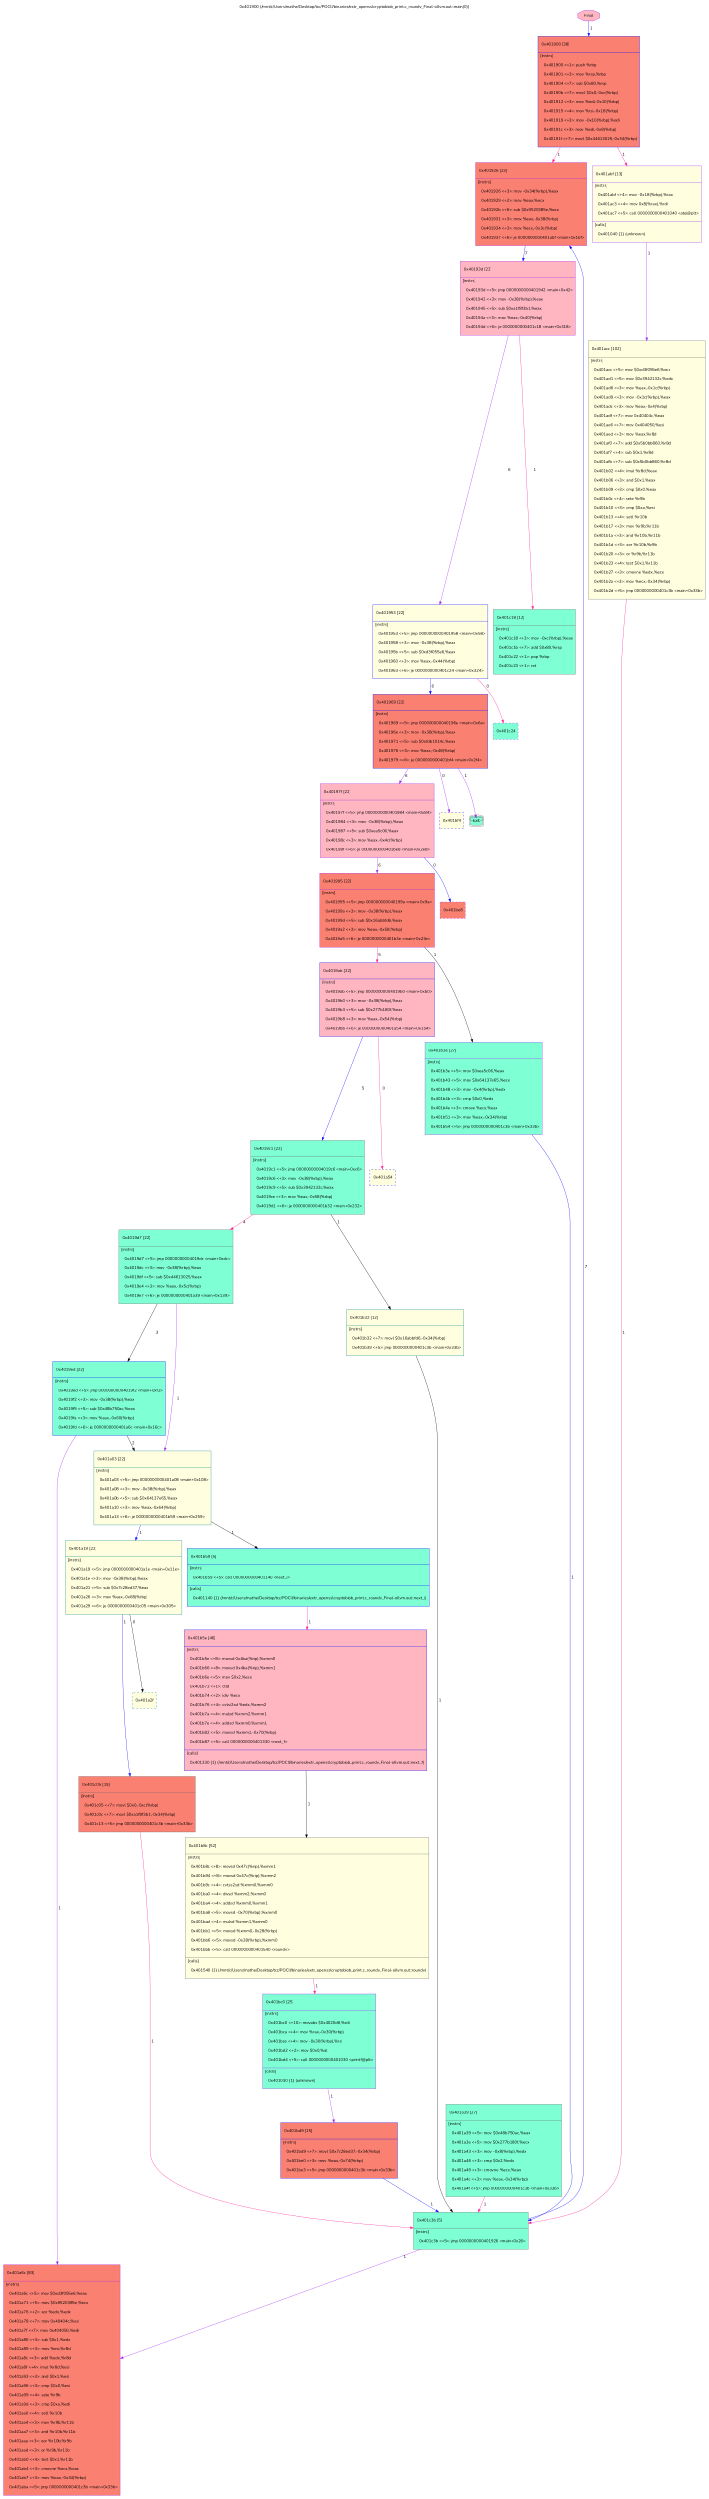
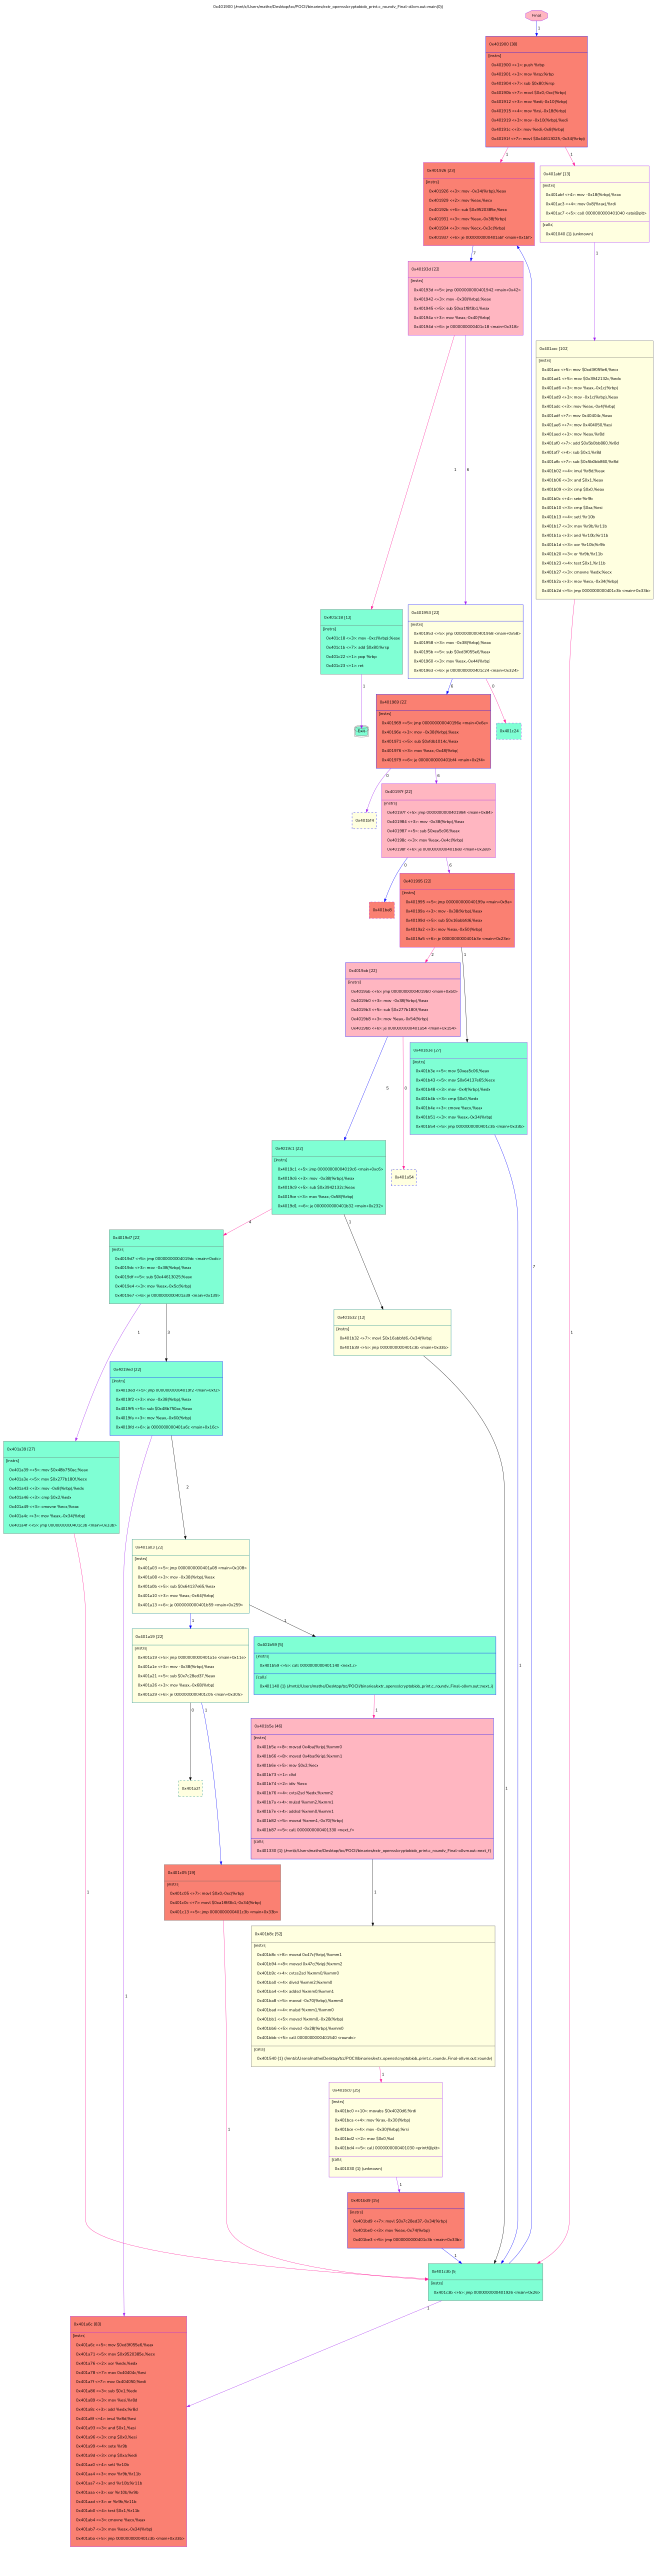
(469, 791) -> (362, 700)
(379, 955) -> (432, 955)
(175, 1376) -> (104, 1369)
(319, 2041) -> (386, 2130)
